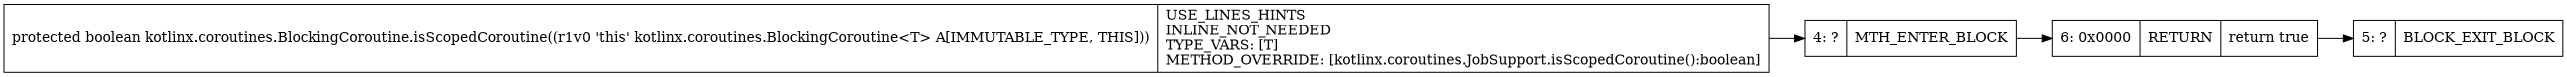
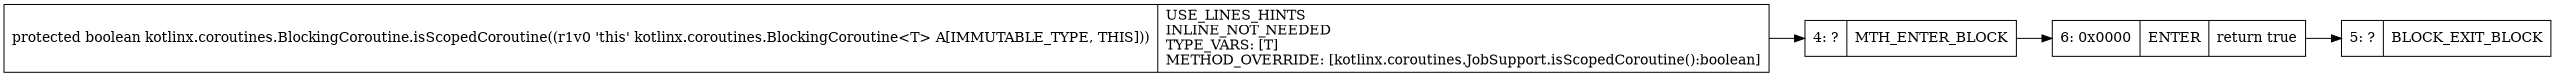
(2180, 38) -> (2174, 38)
